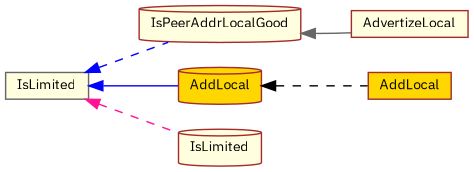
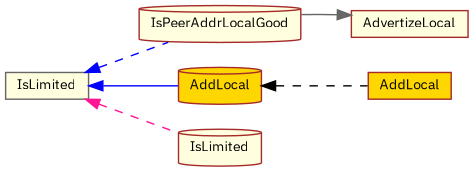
(333, 33) -> (319, 14)
